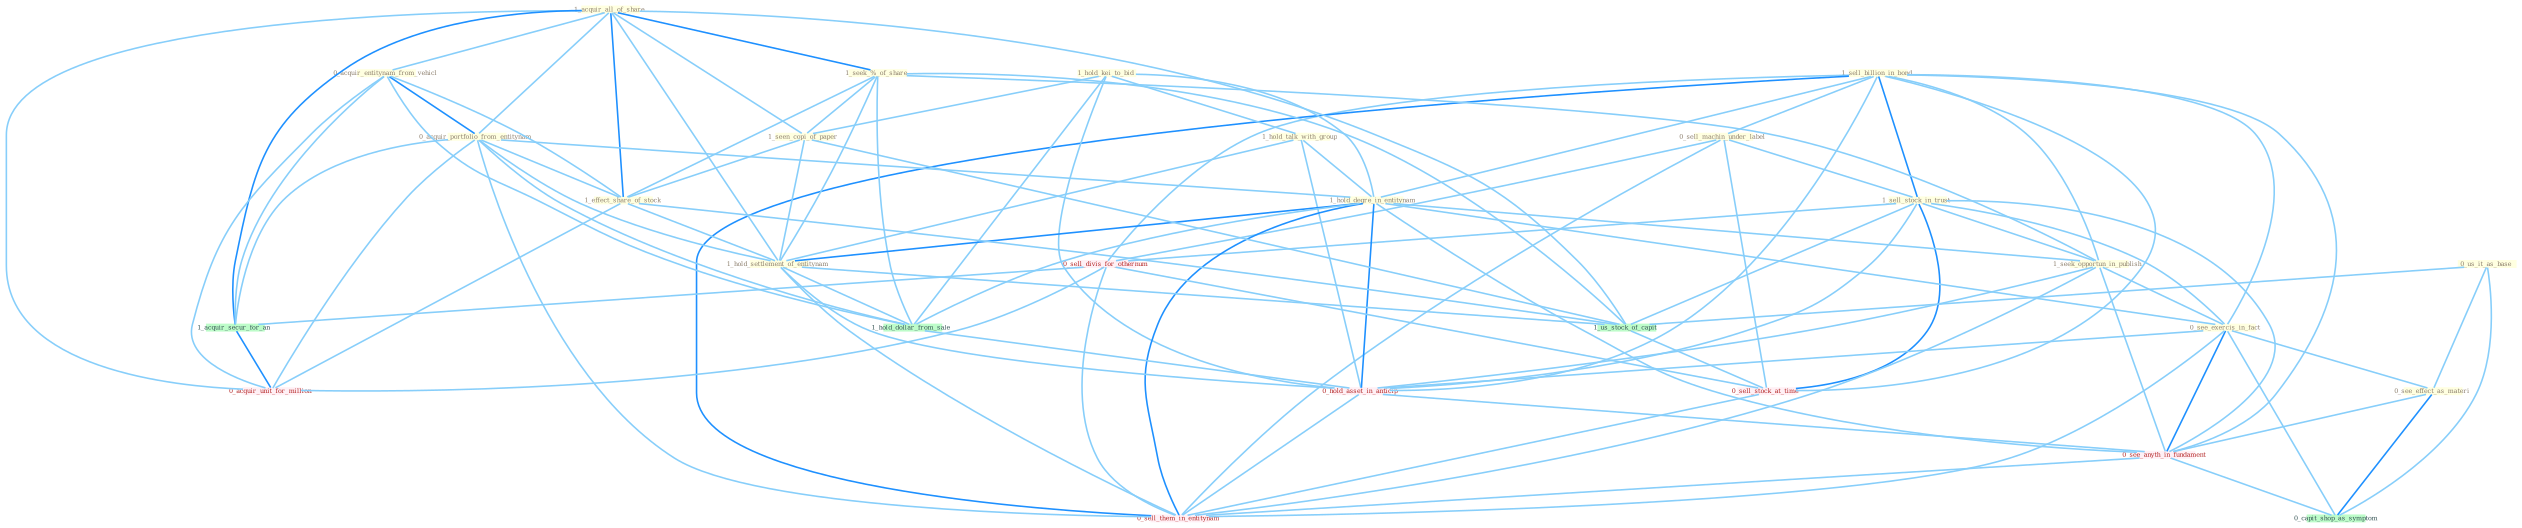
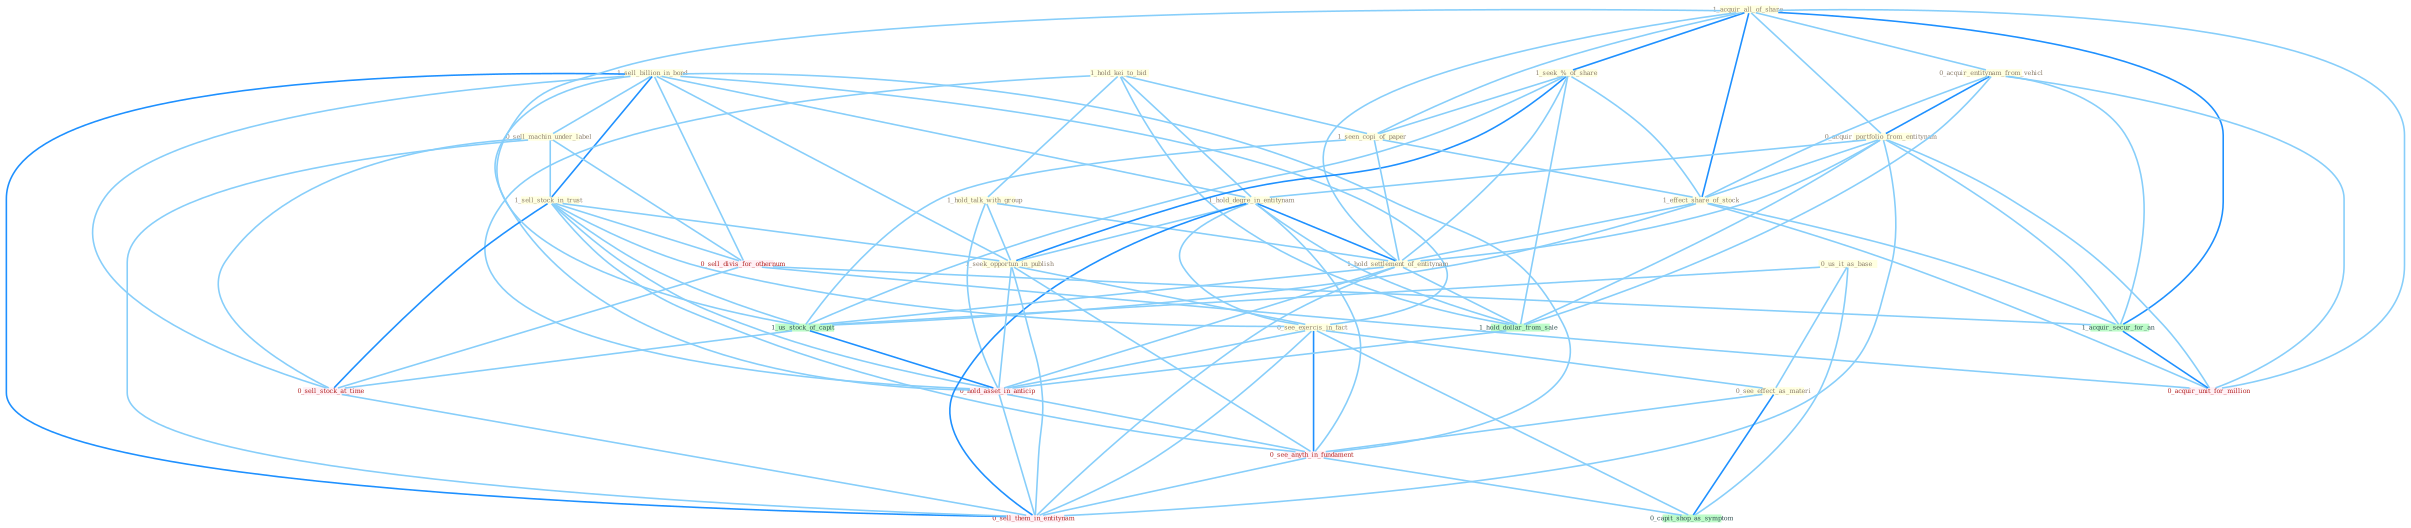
(1544, 109) -> (1355, 172)
(1337, 169) -> (999, 232)
none -> (1916, 253)
(1369, 278) -> (902, 359)
(1084, 411) -> none
